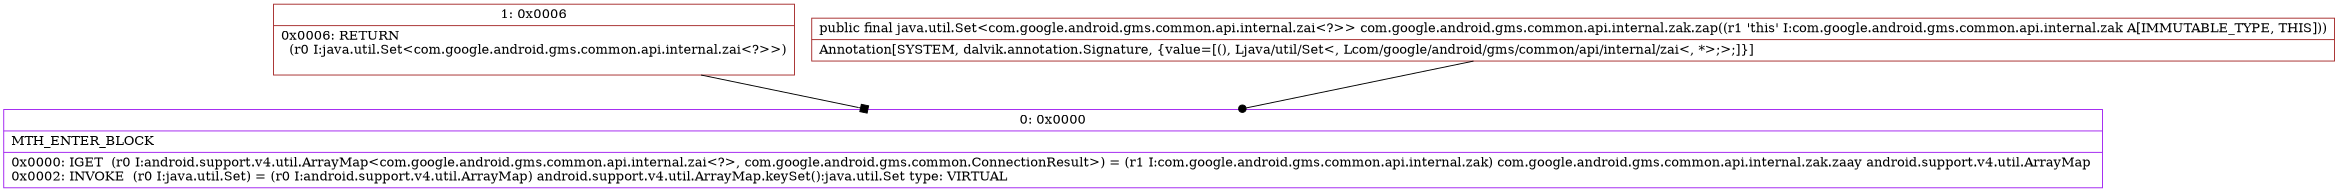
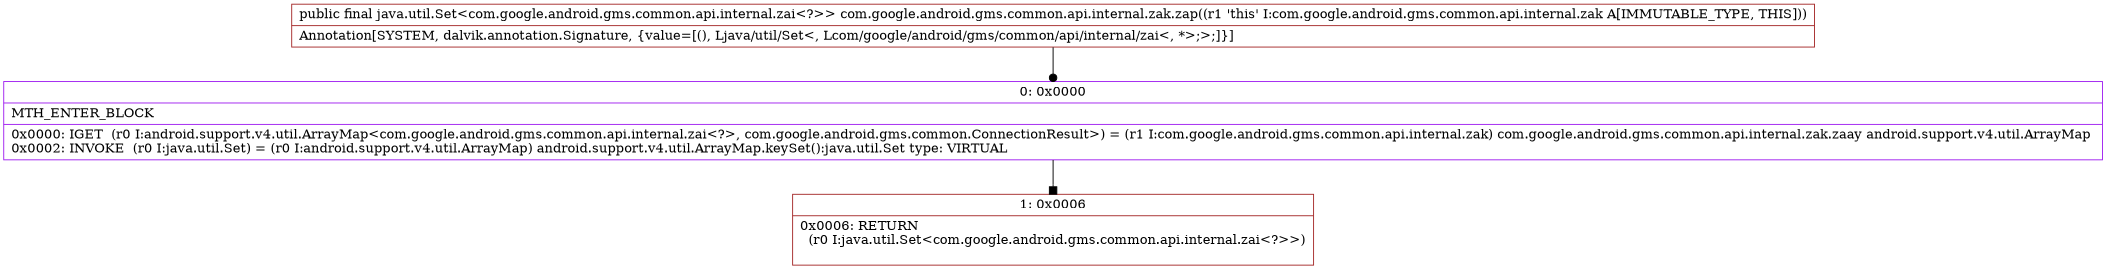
(780, 91) -> (1053, 172)
